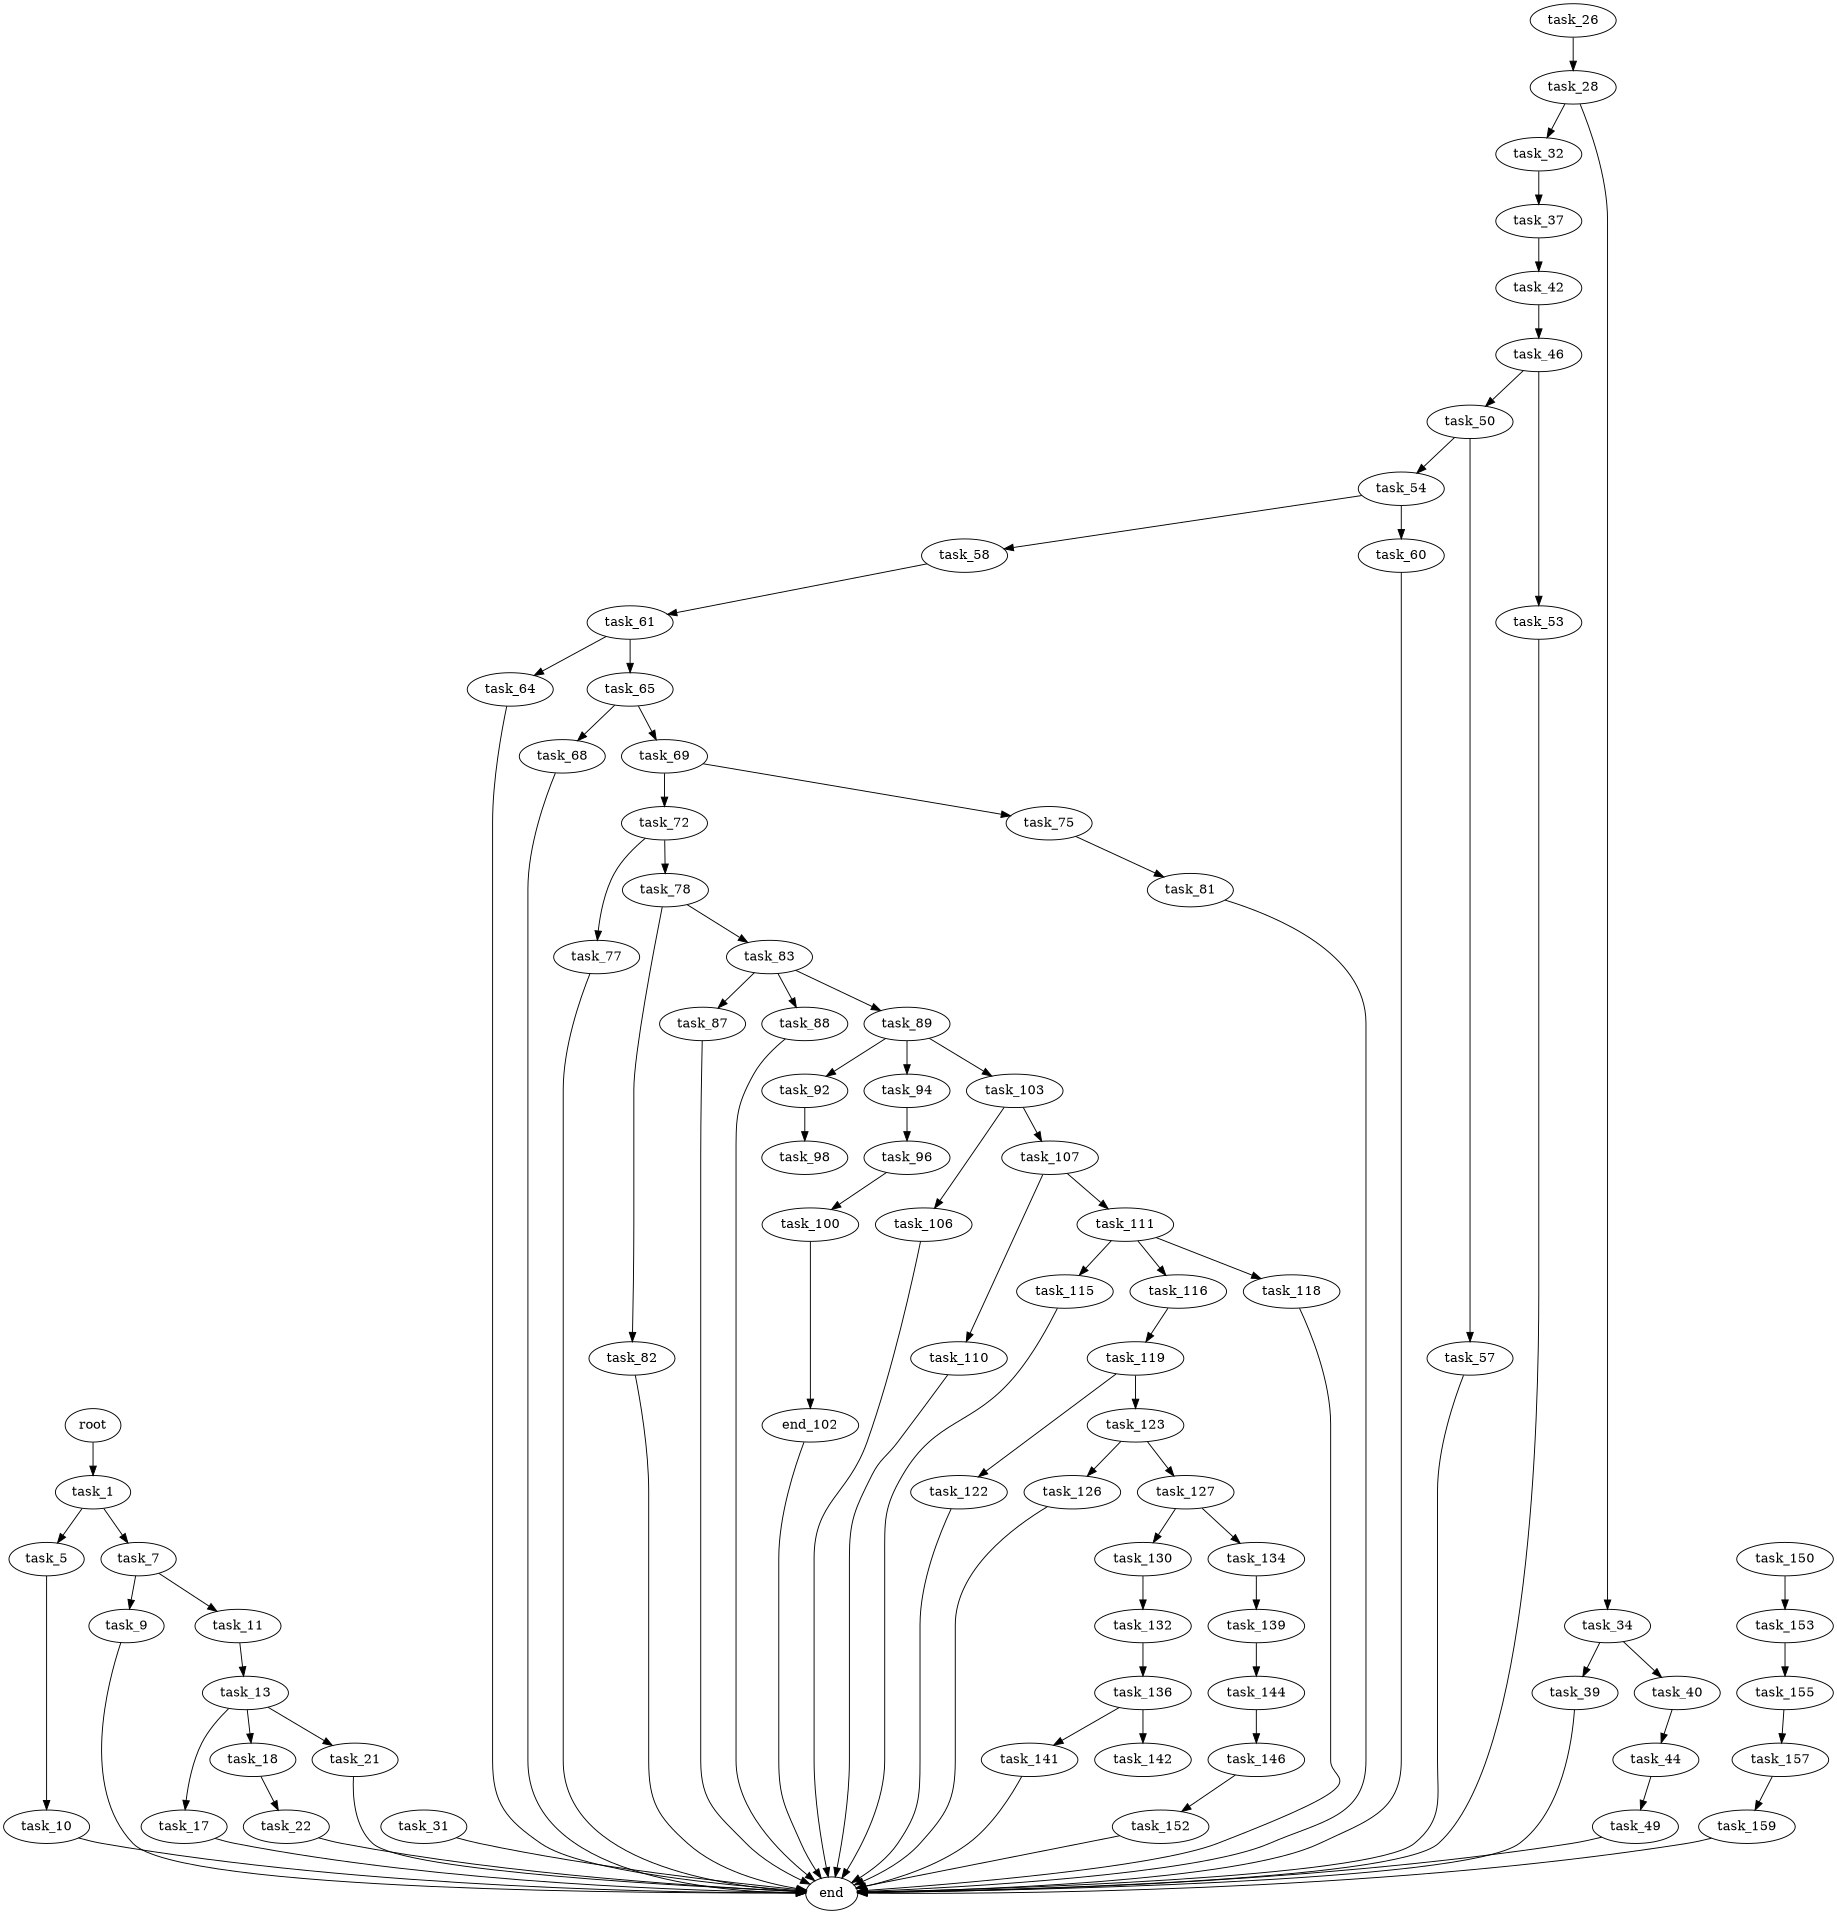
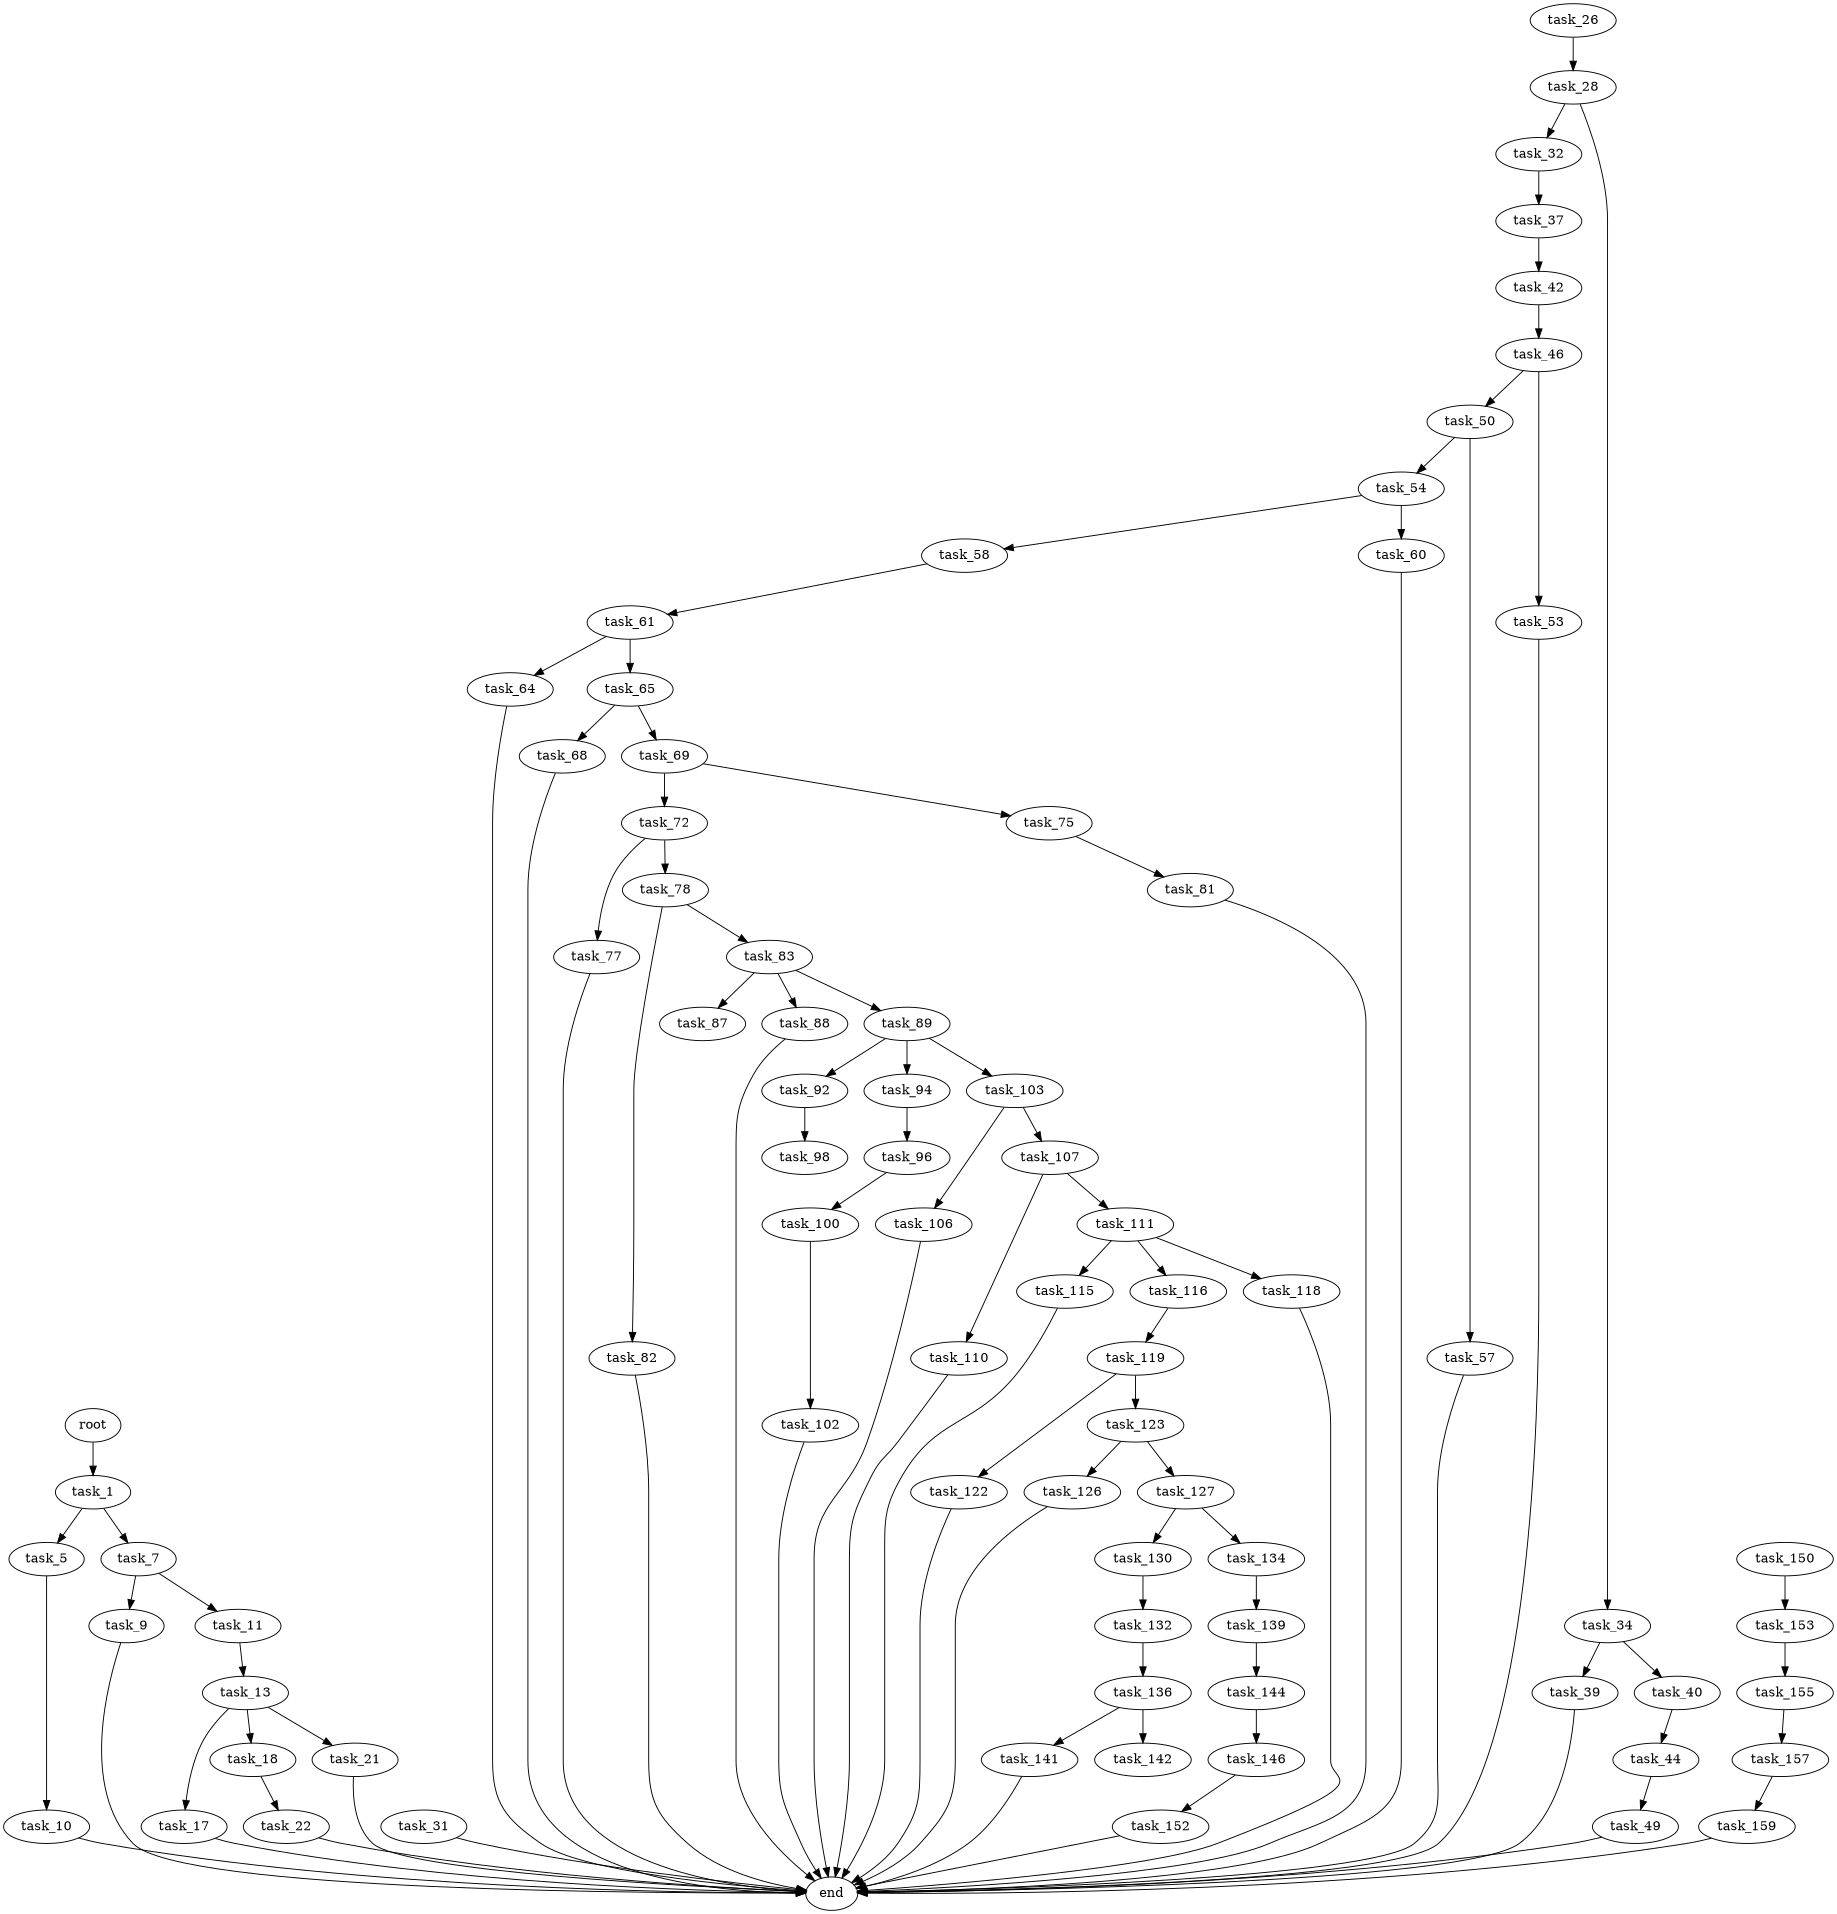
(810, 1425) -> (810, 1425)
(701, 1483) -> none
